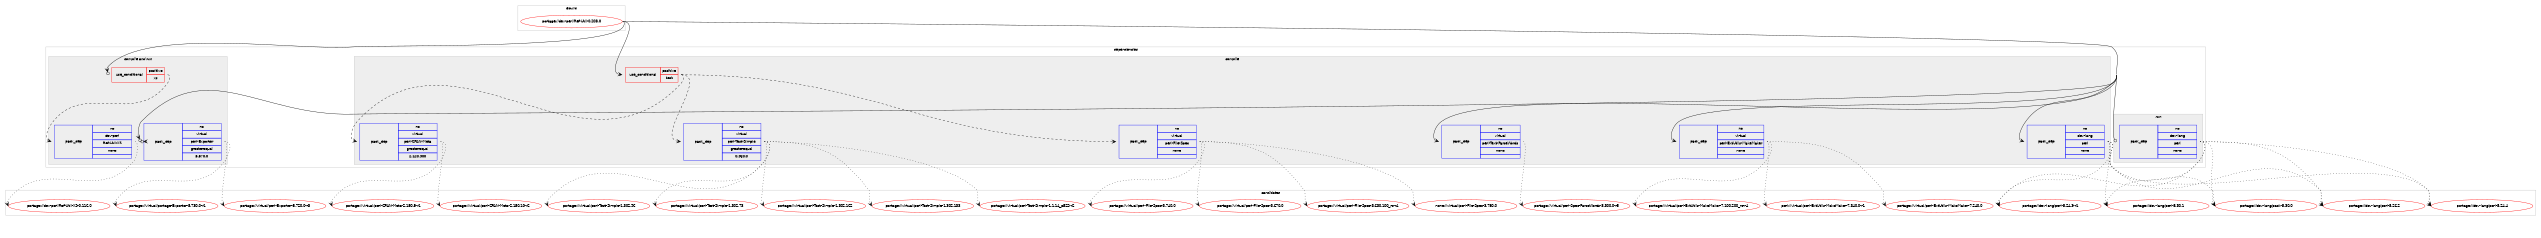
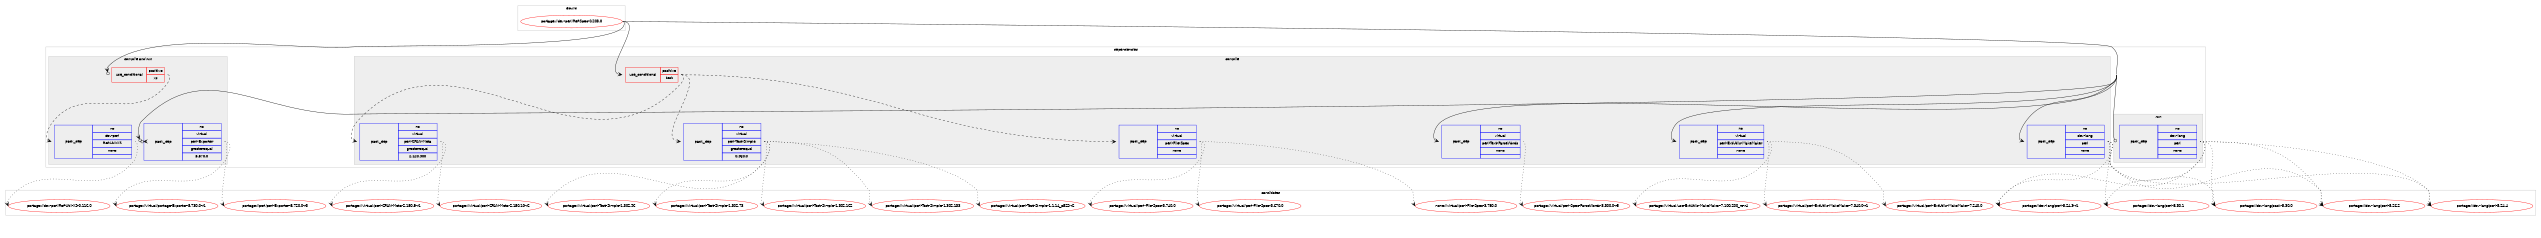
(572, 22) -> (572, 22)
(275, 206) -> (275, 206)
(1358, 206) -> none
(1698, 206) -> (1698, 206)
(1823, 206) -> (1823, 206)
